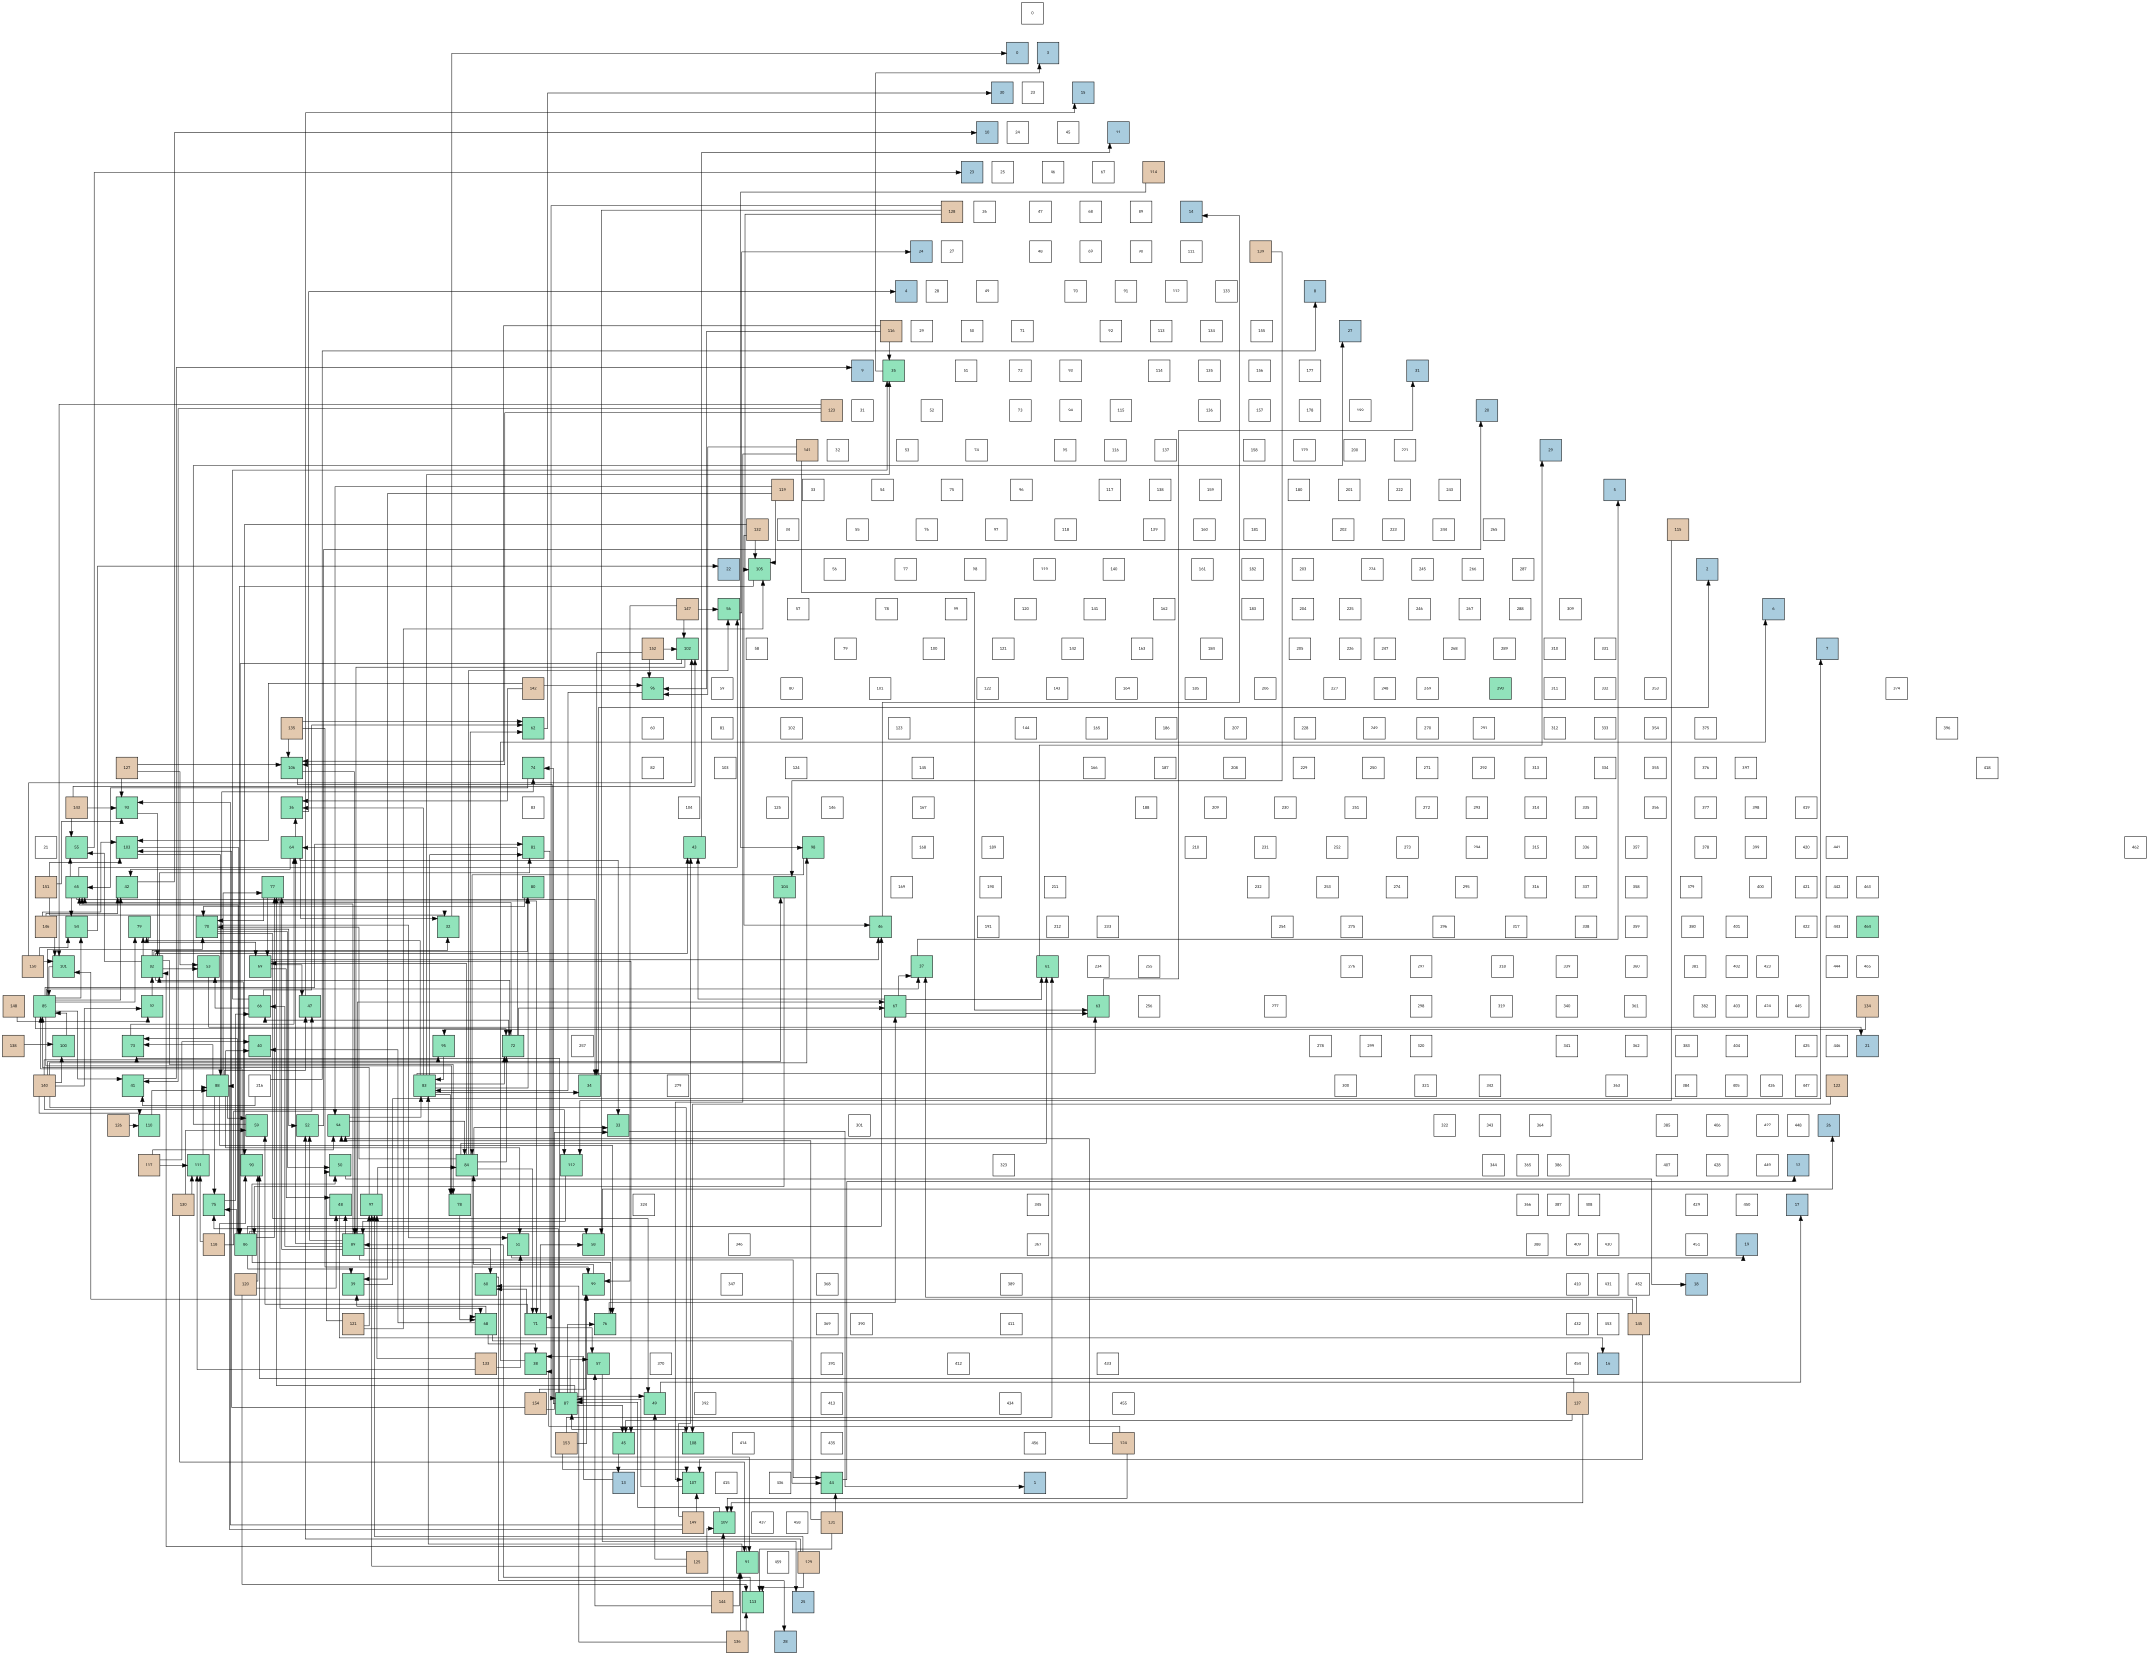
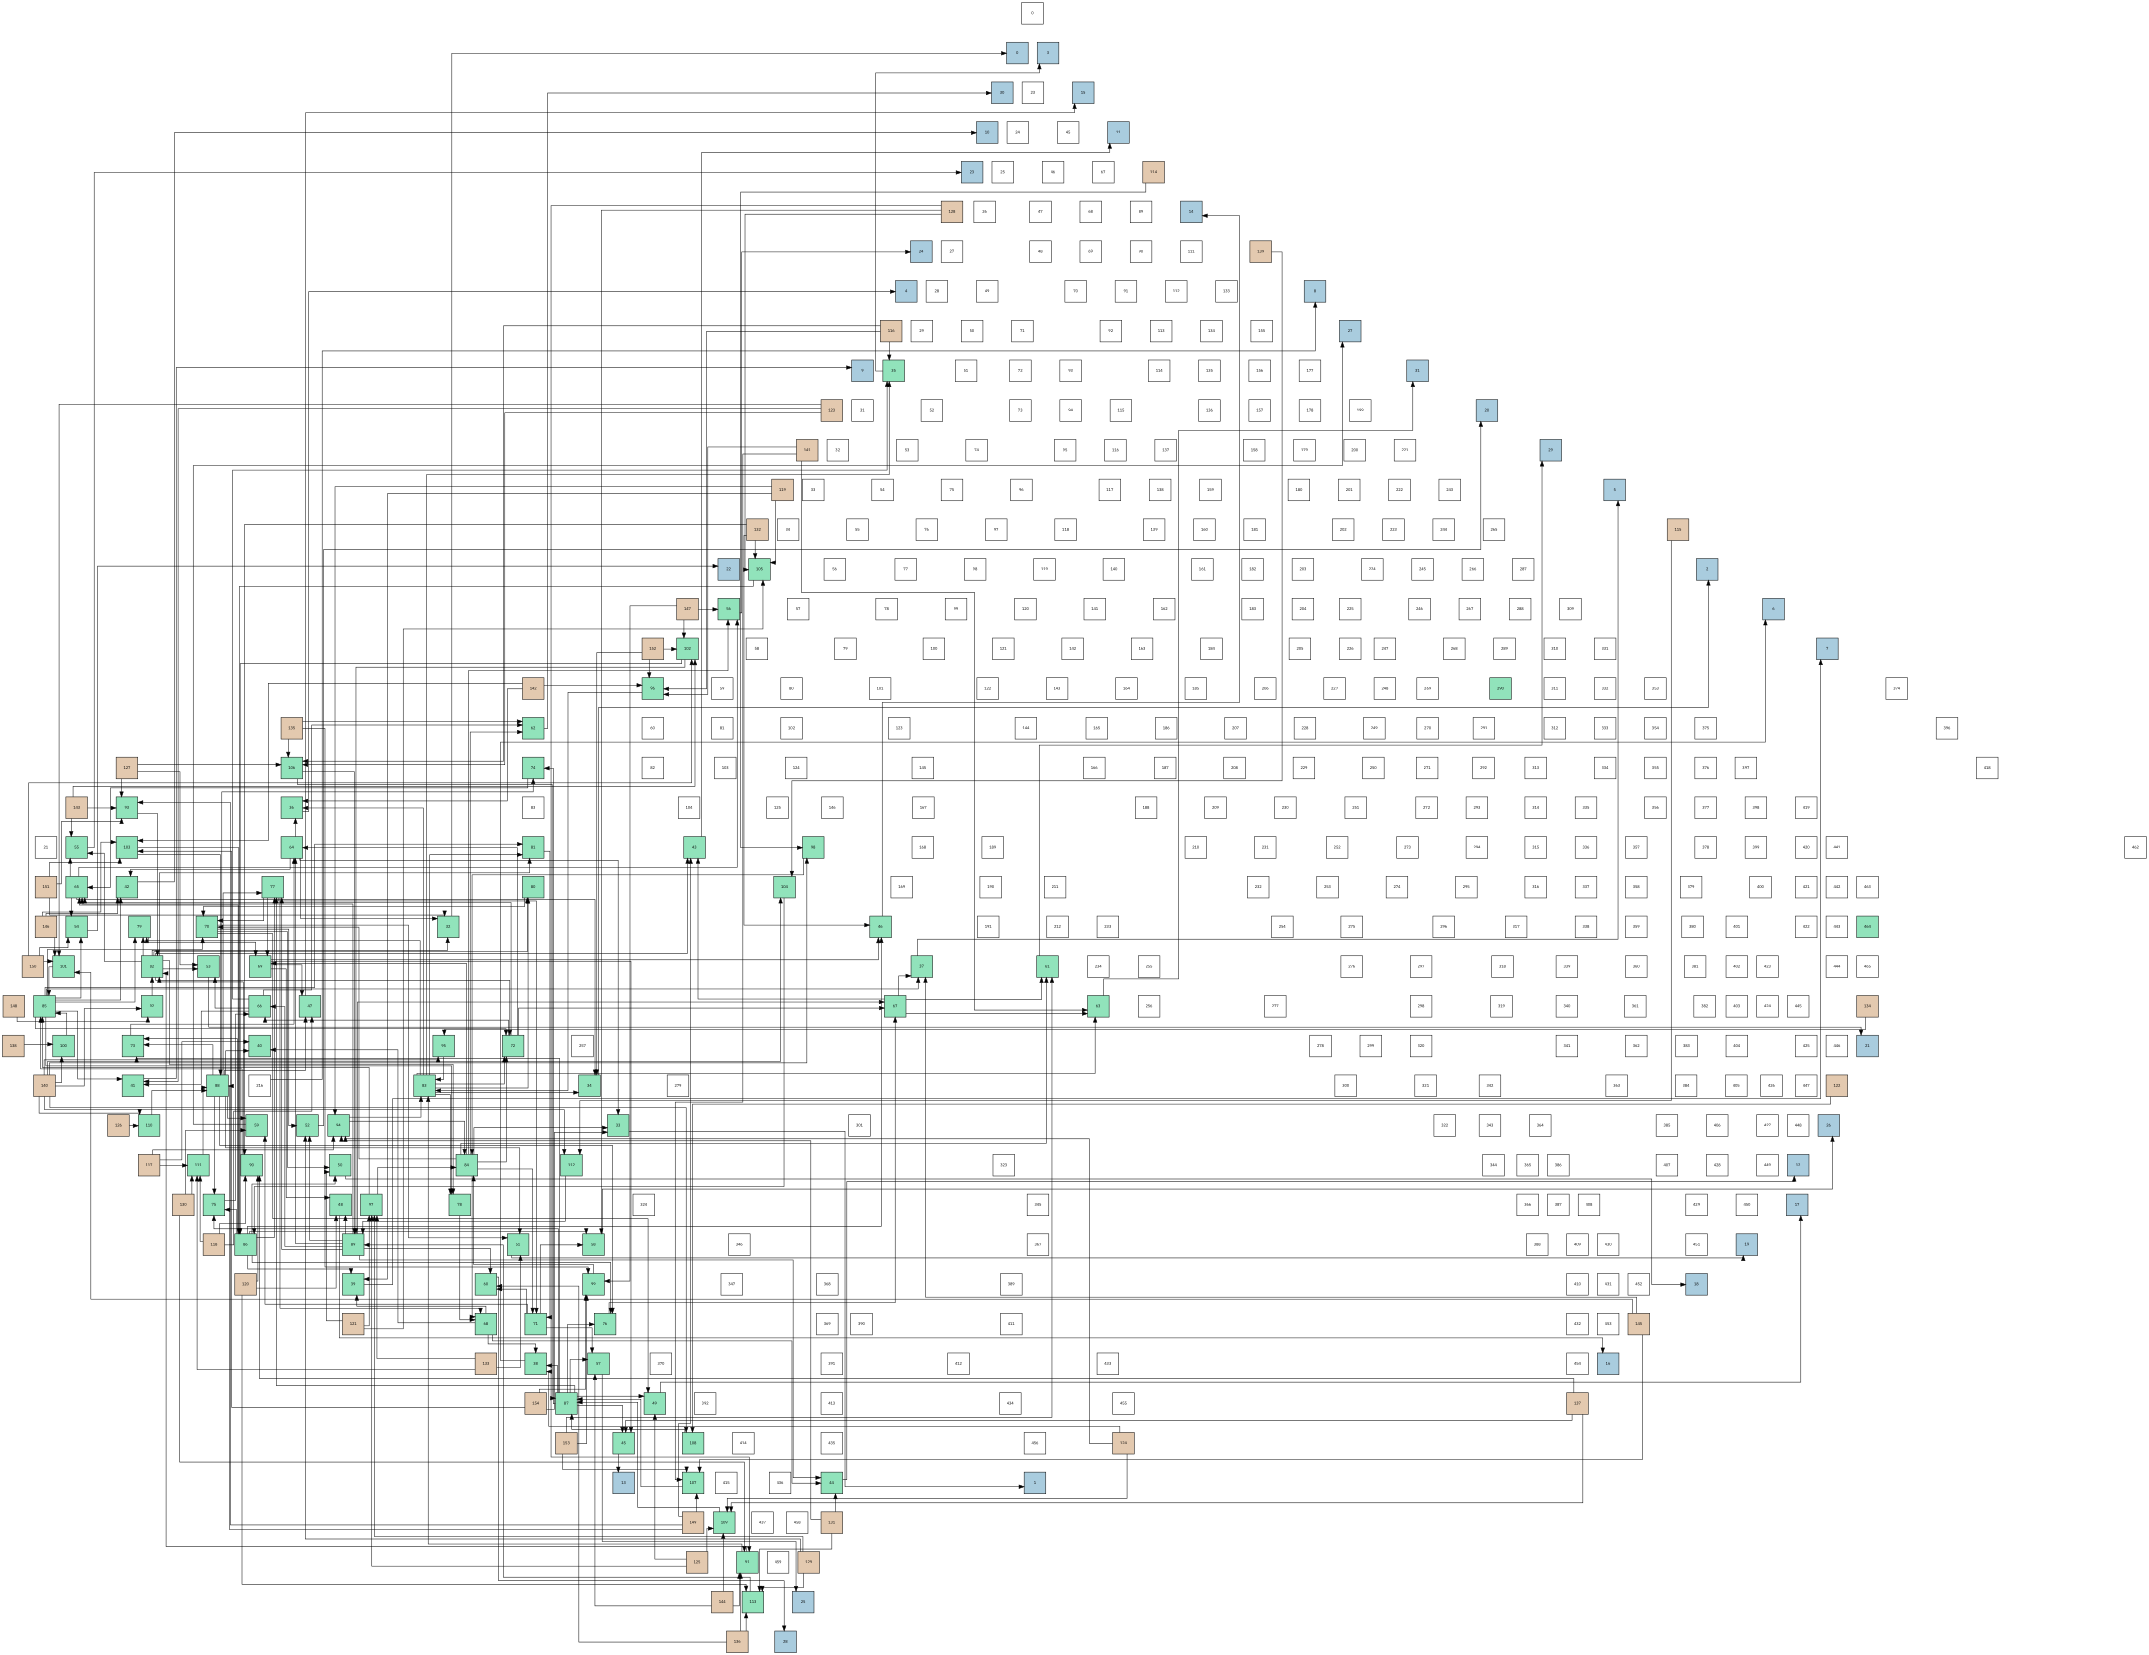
(201, 1106) -> (201, 1055)
(584, 1421) -> (558, 1376)
